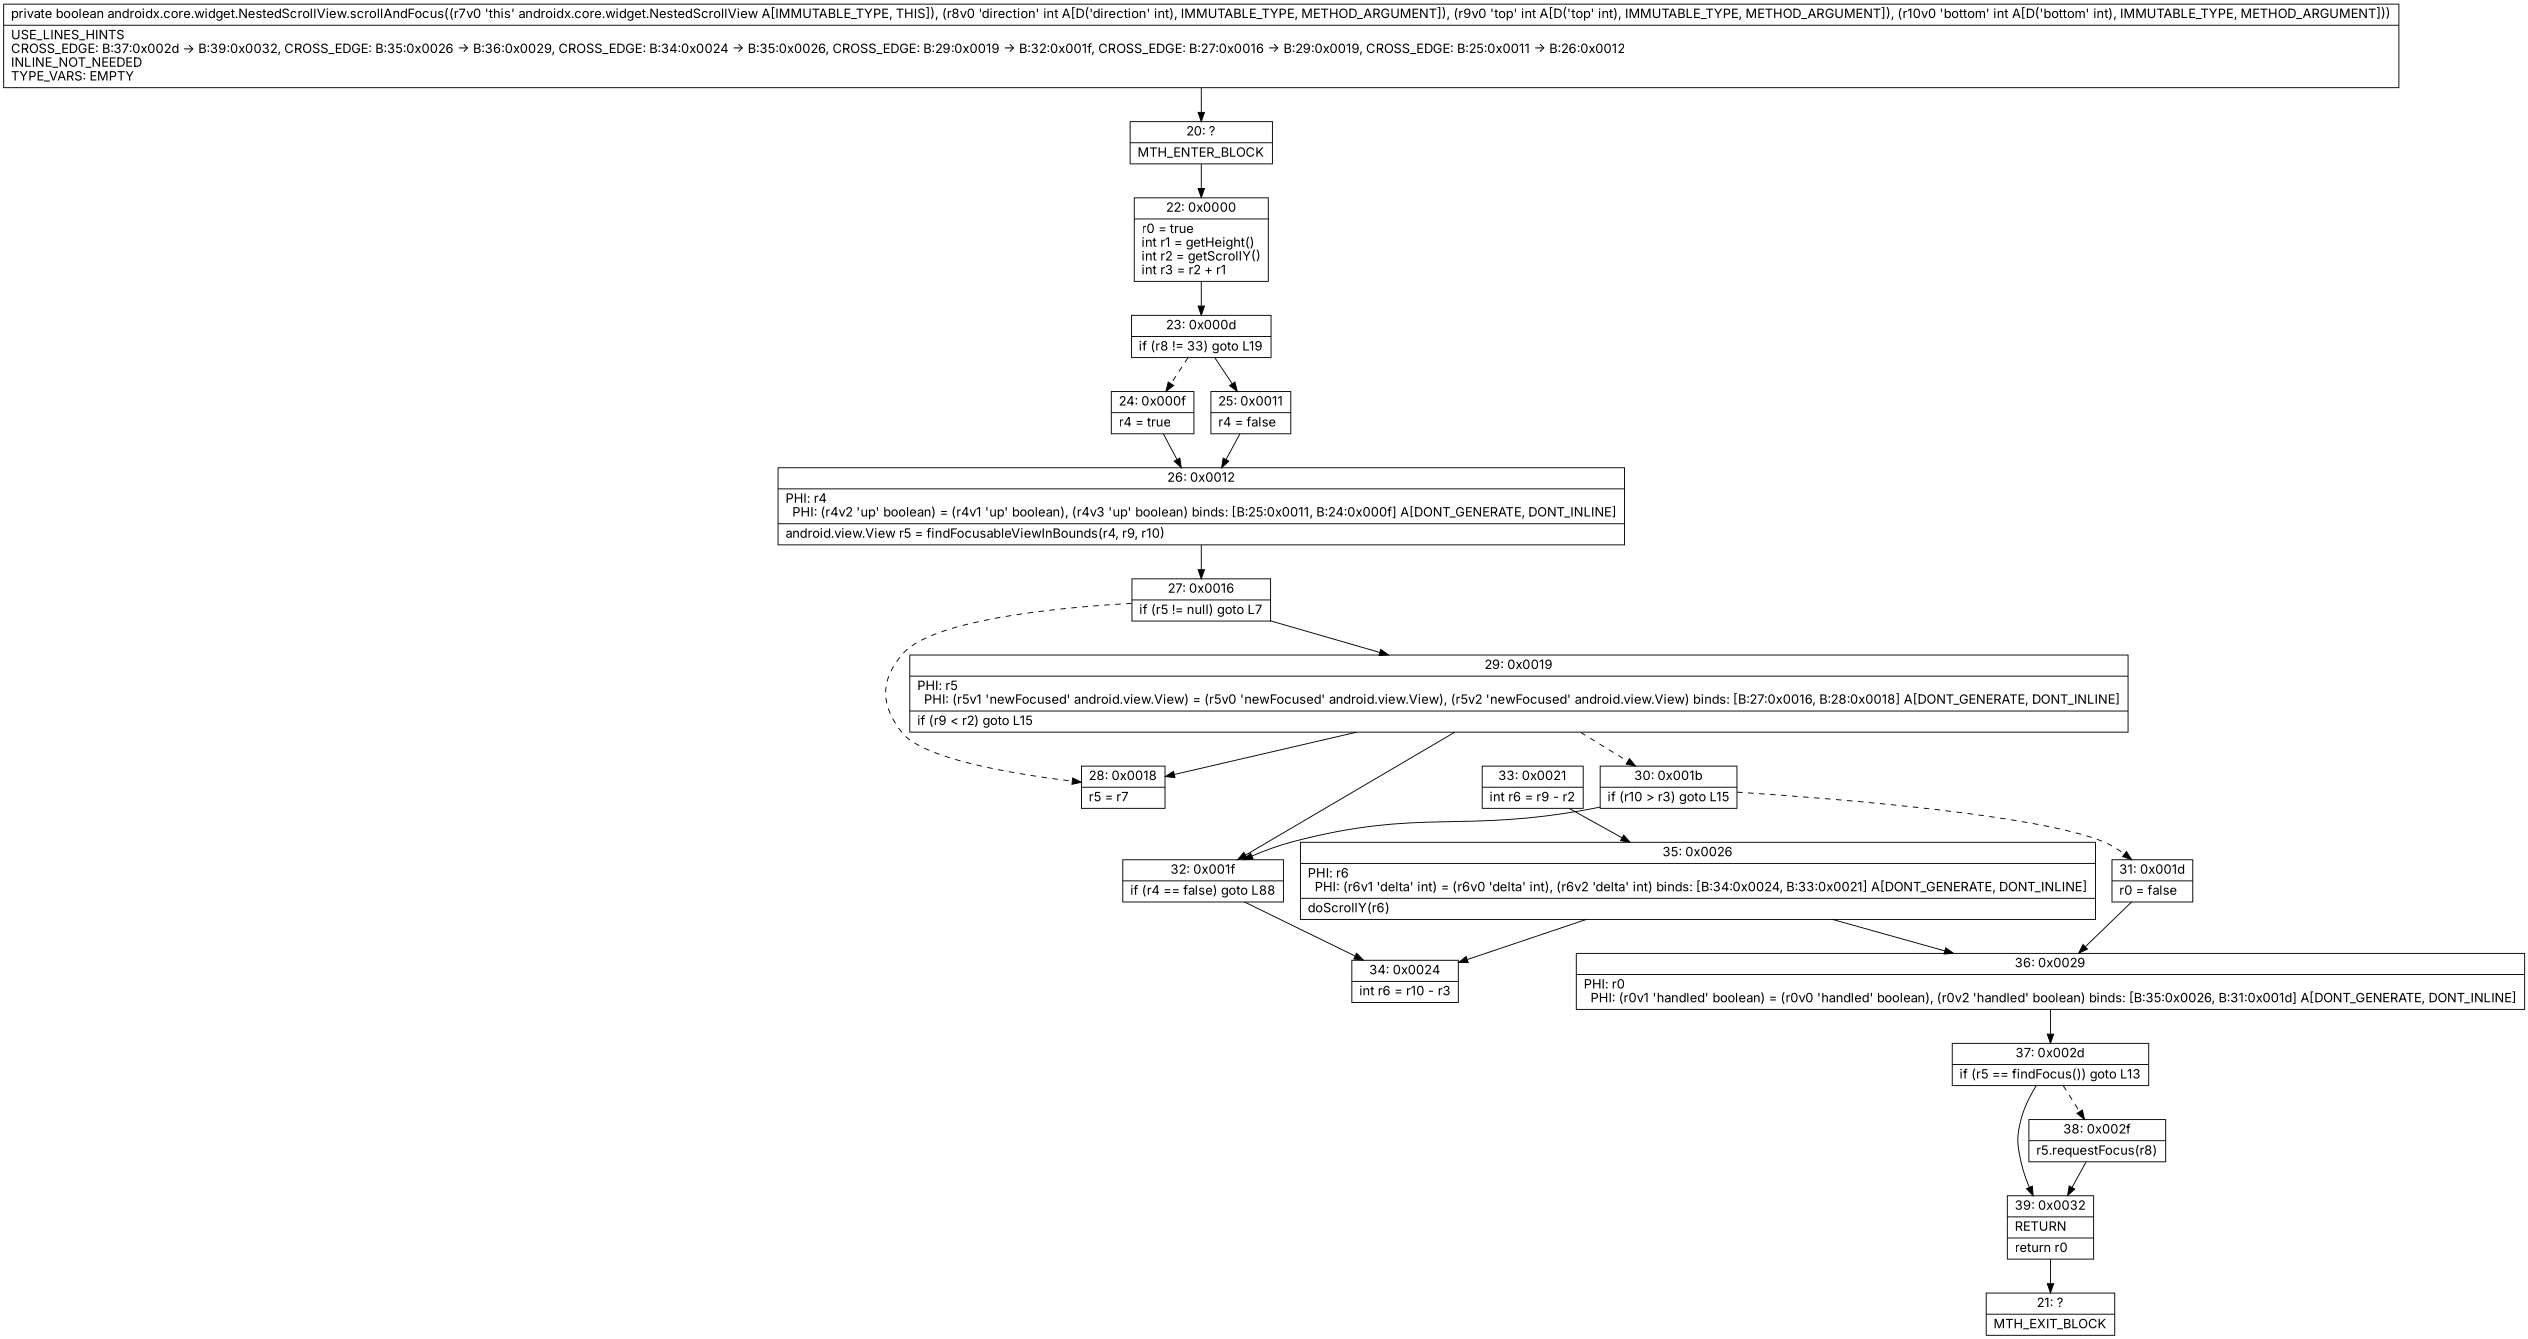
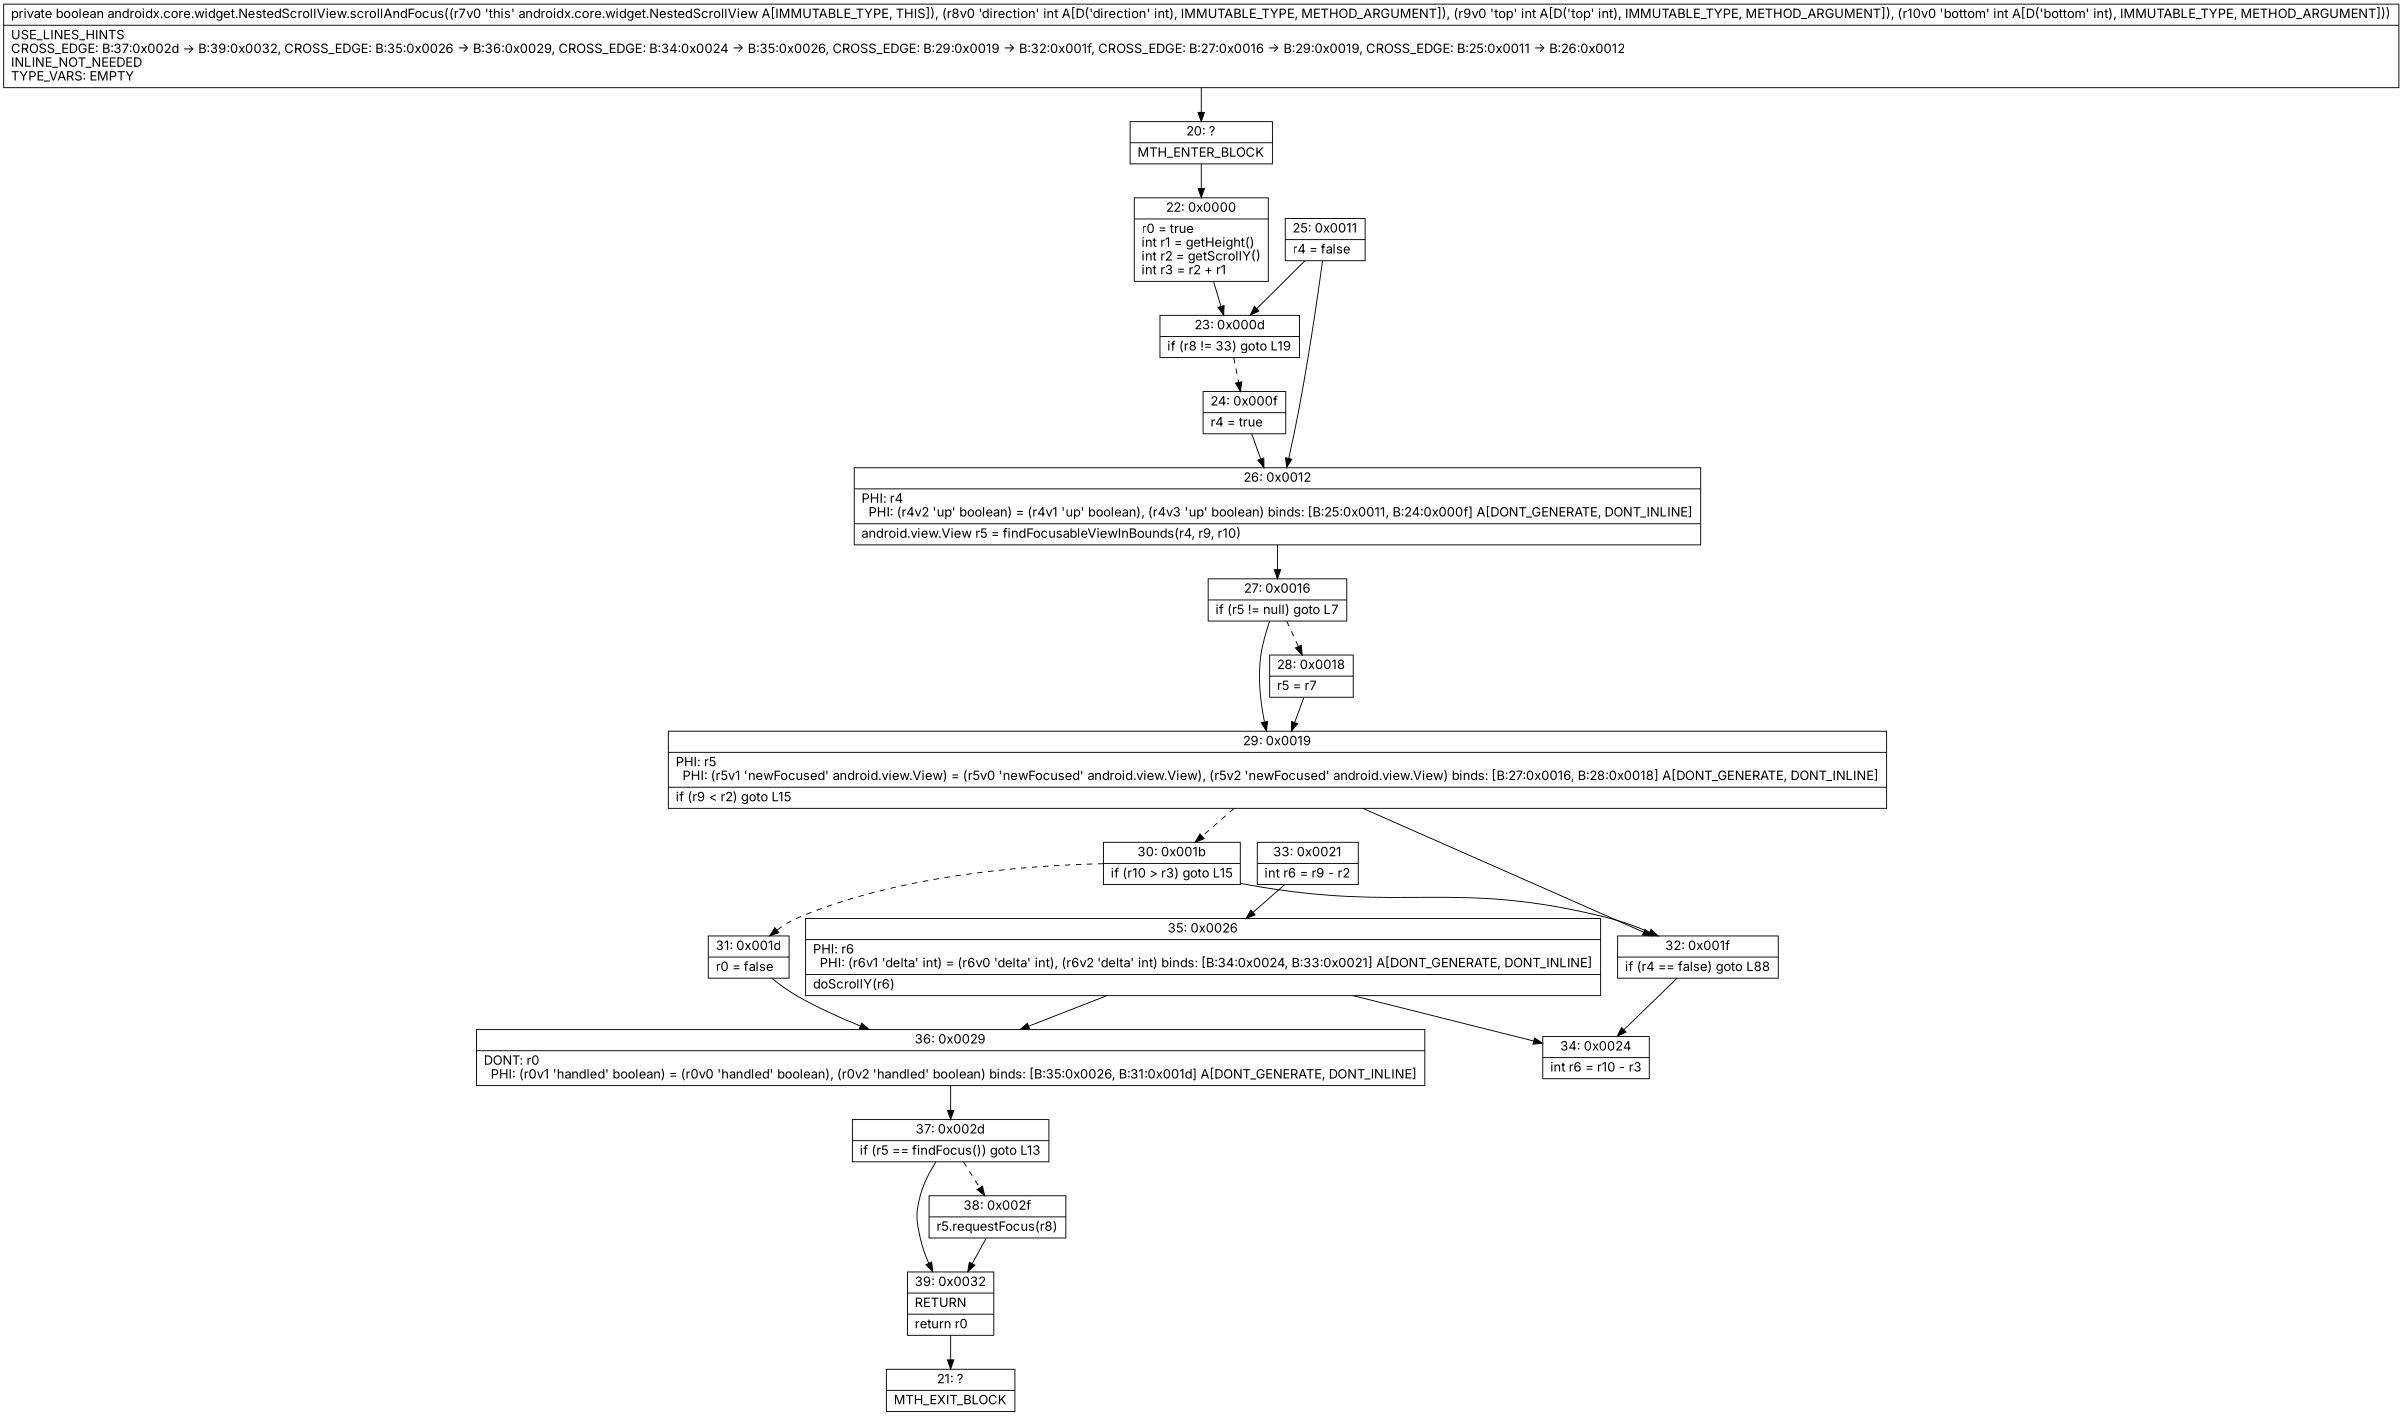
(1224, 371) -> (1281, 285)
(1265, 753) -> (1299, 710)
(1606, 985) -> (514, 1061)
